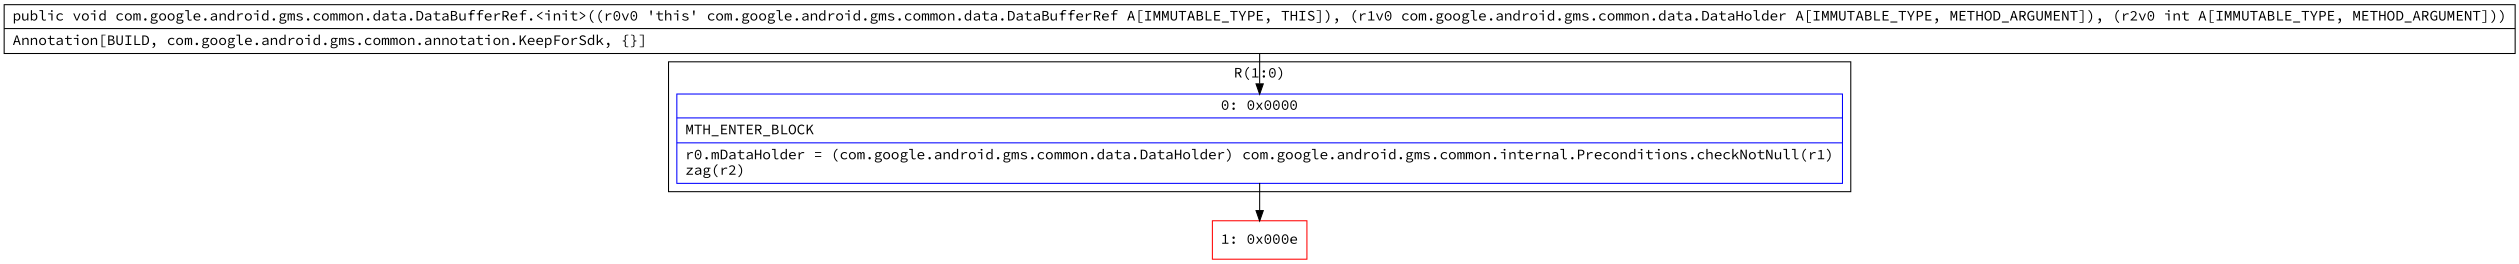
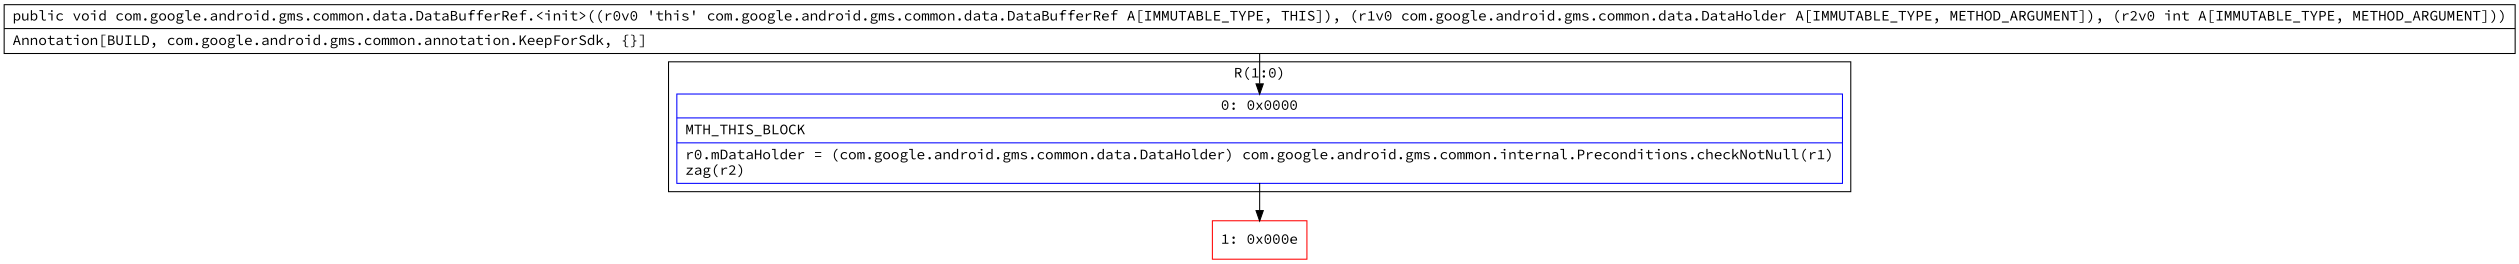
(750, 130) -> (745, 130)
